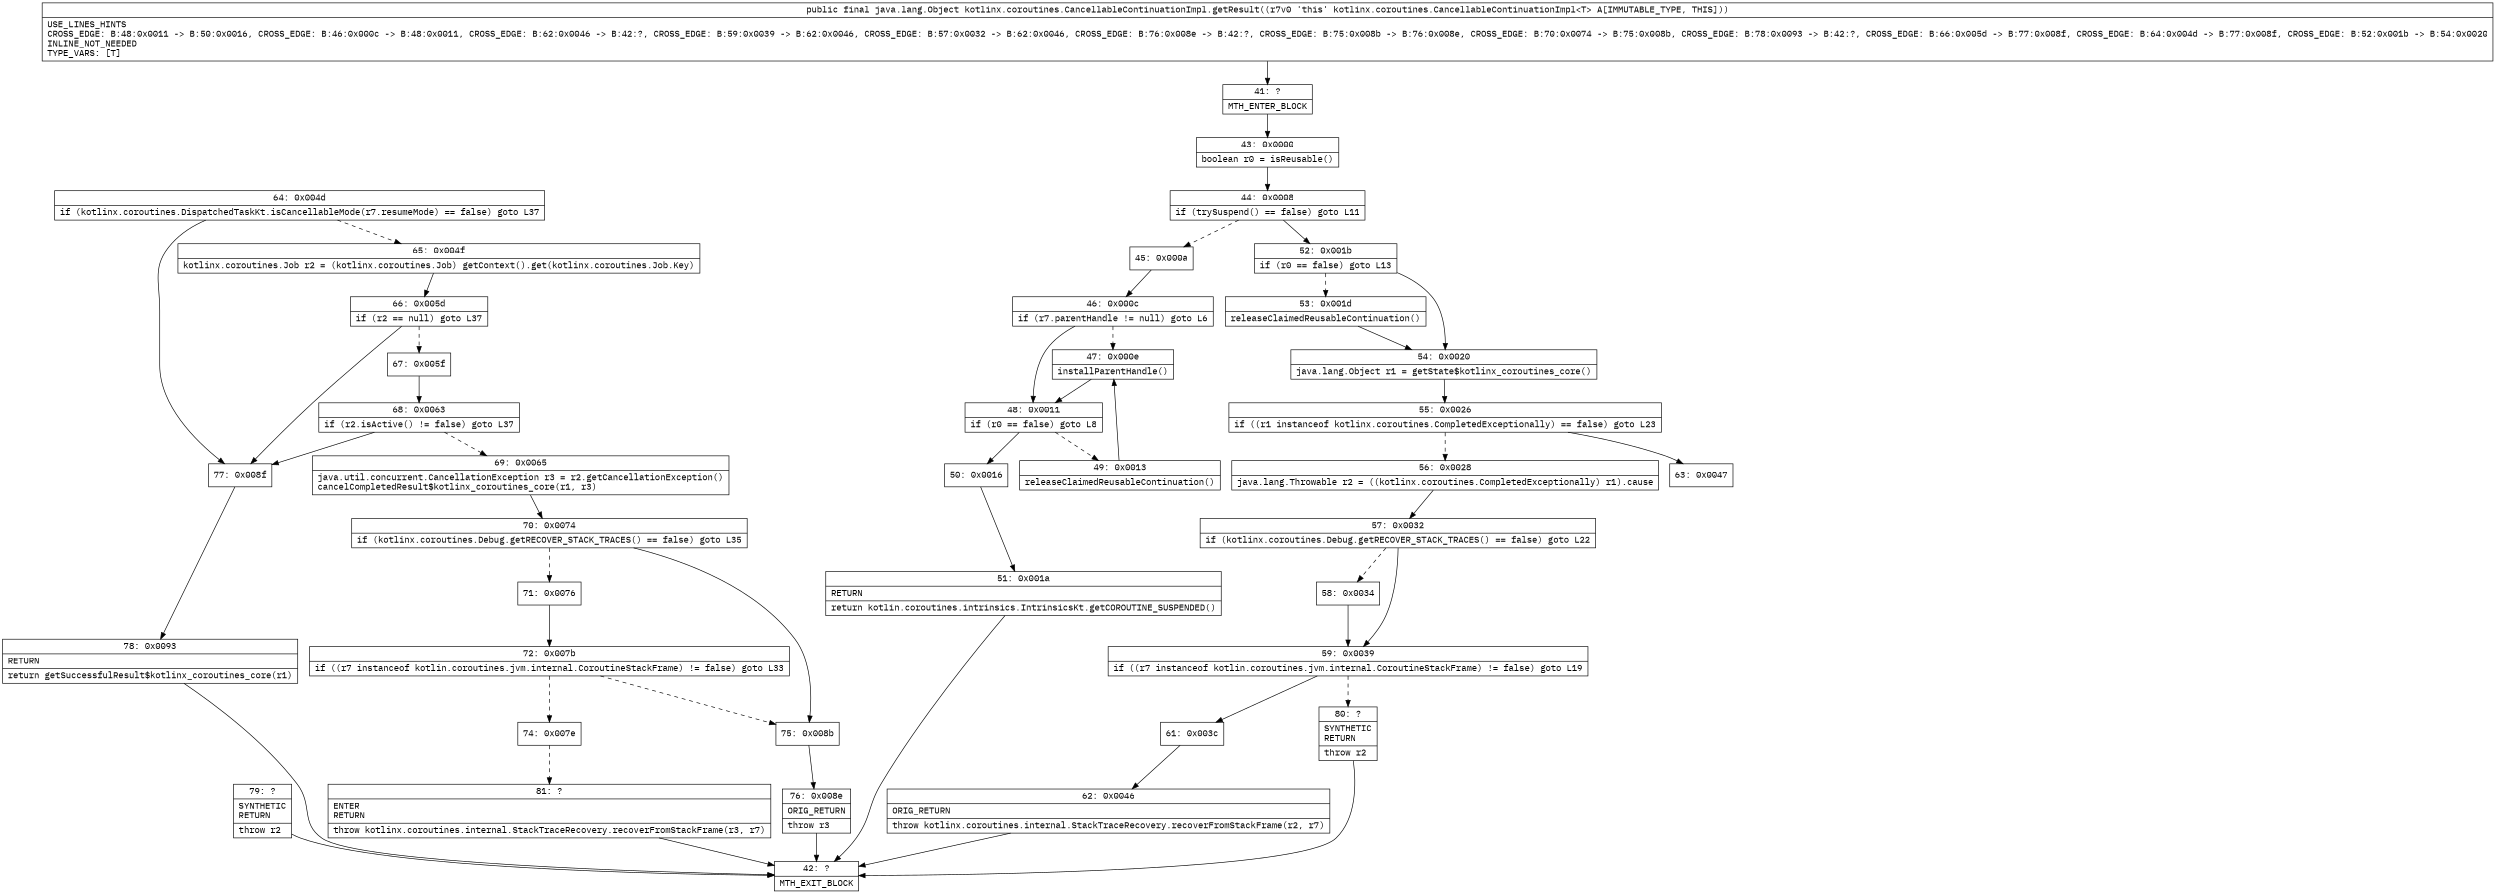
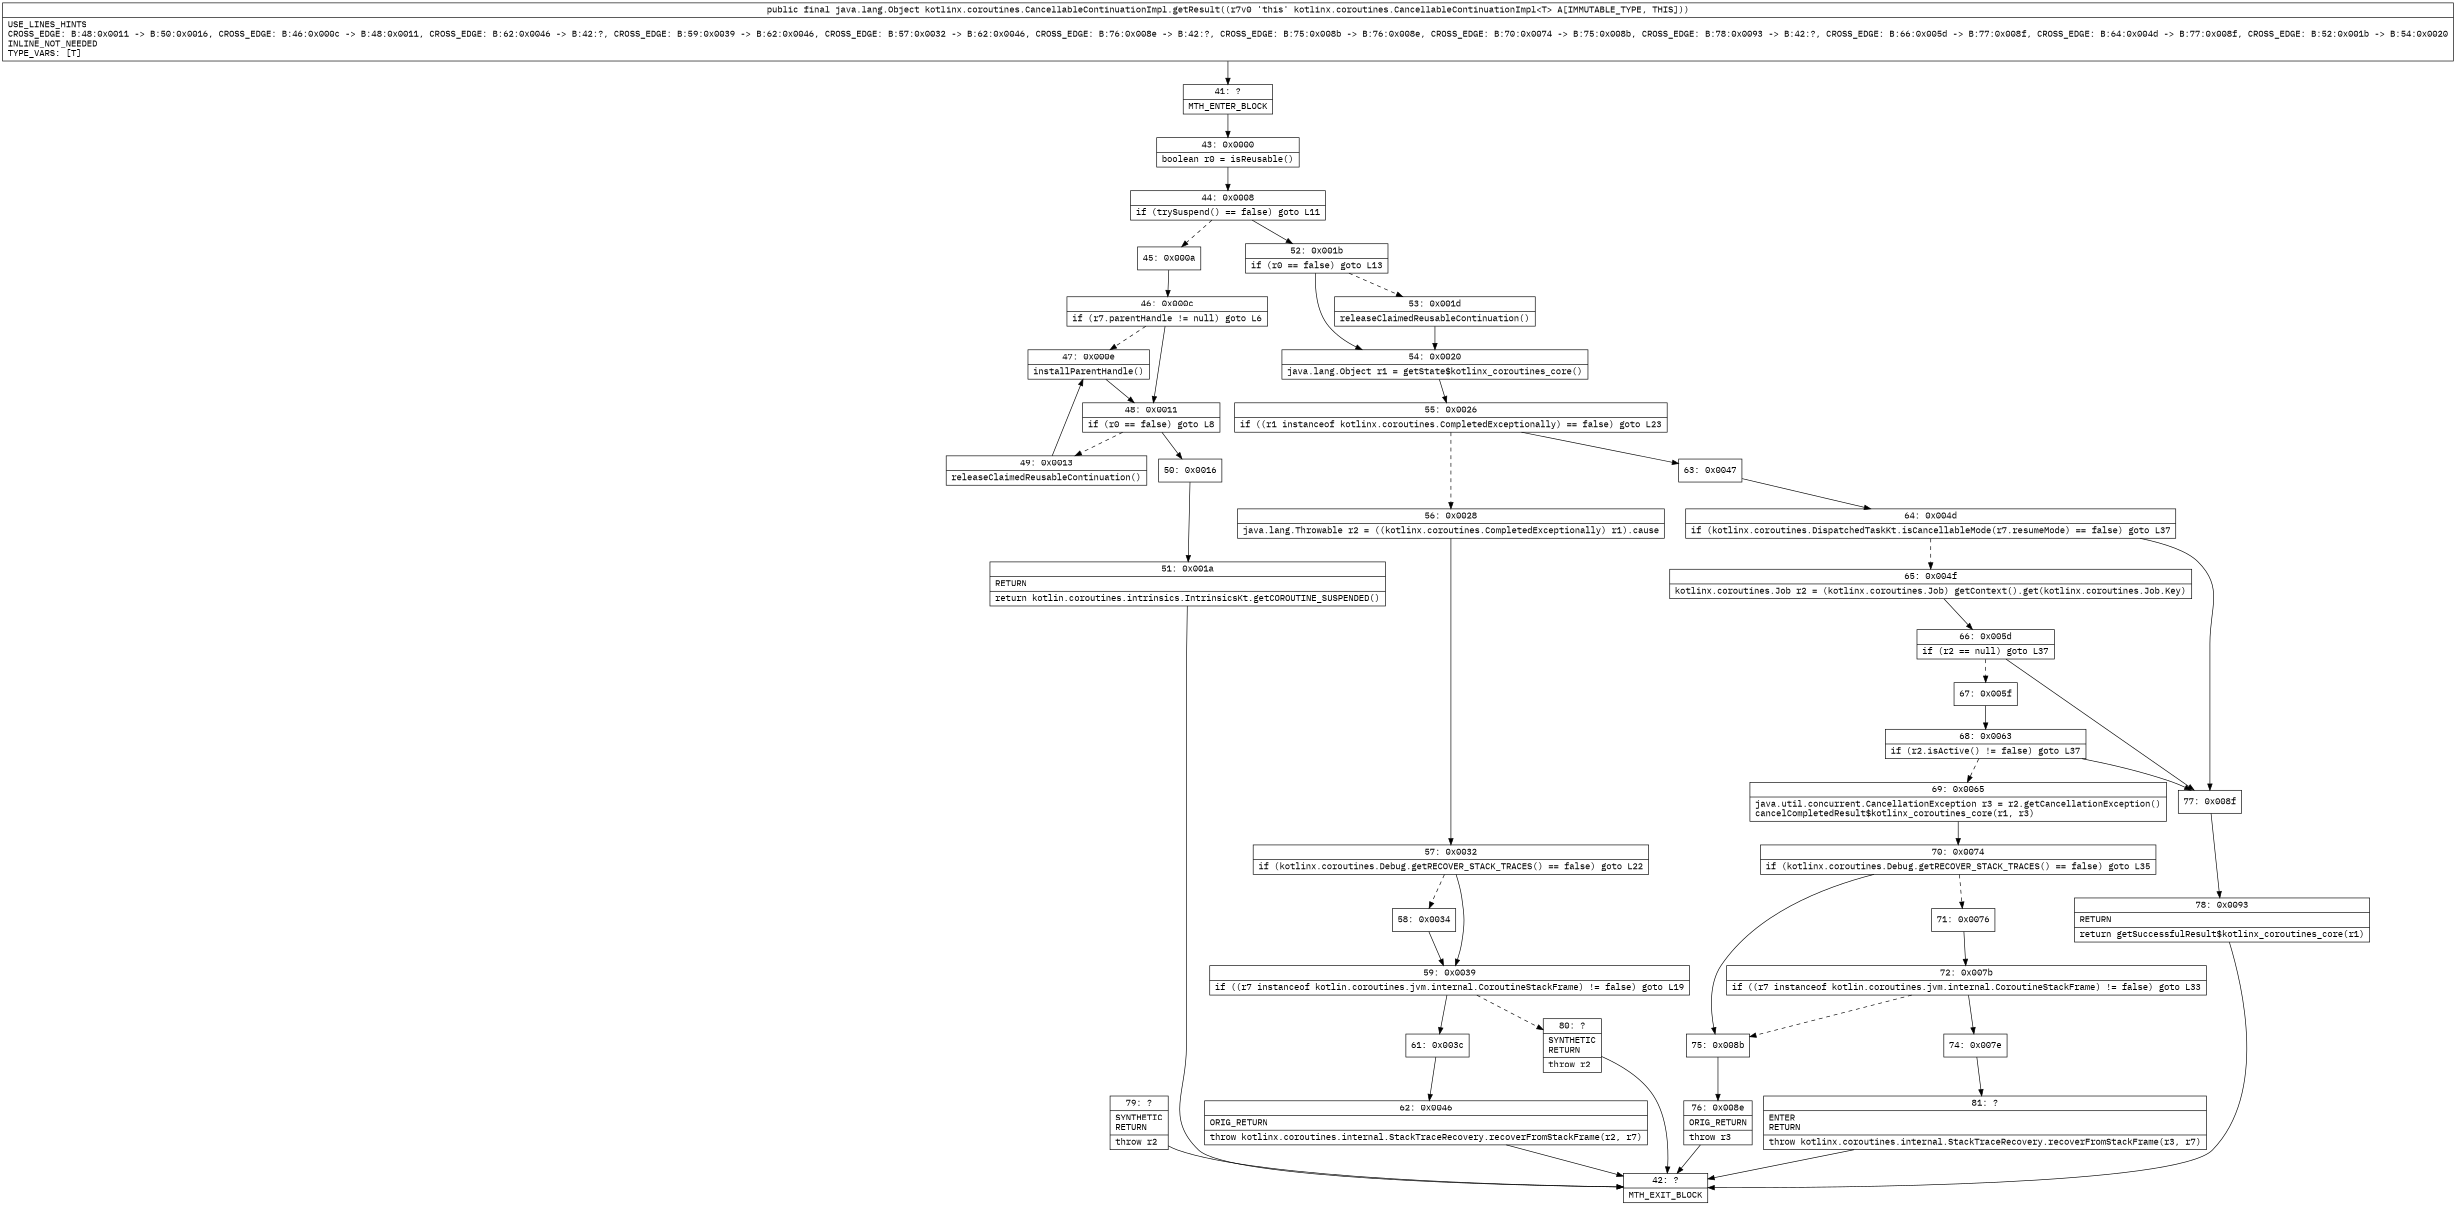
none -> (1803, 493)
(549, 696) -> (1971, 1011)
(549, 761) -> (1979, 1073)
